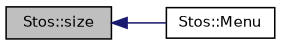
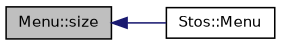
(59, 23) -> (59, 23)
